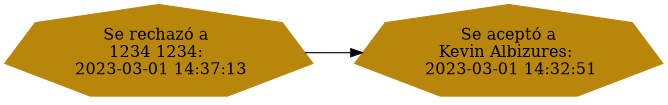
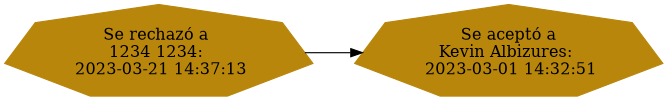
(159, 53) -> (159, 53)
